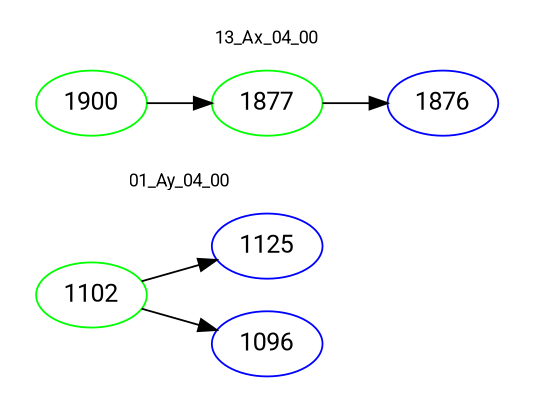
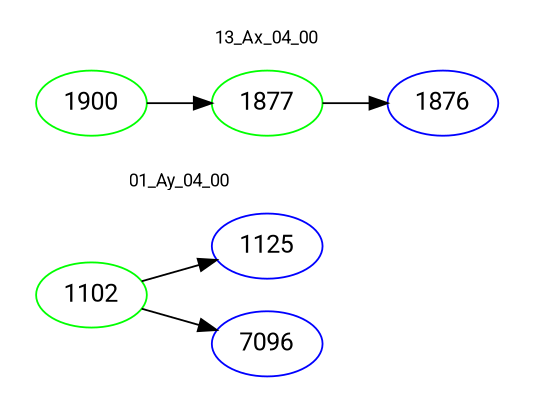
(267, 344) -> (267, 344)
